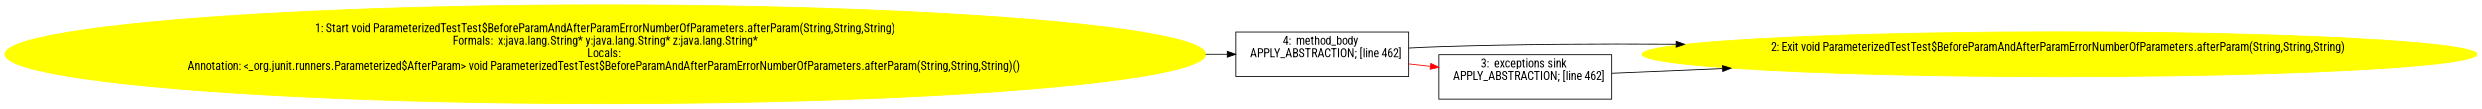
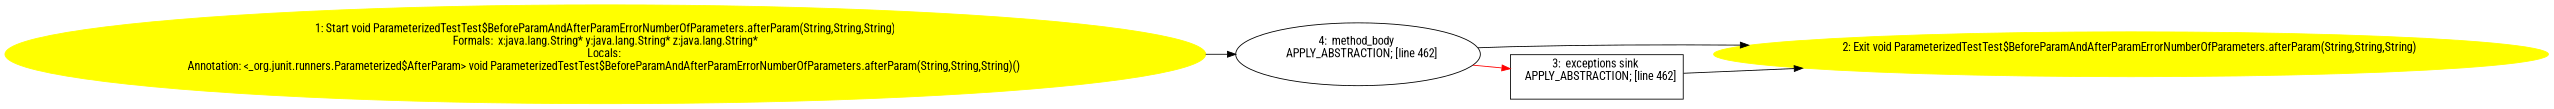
(1322, 54) -> (1358, 54)
